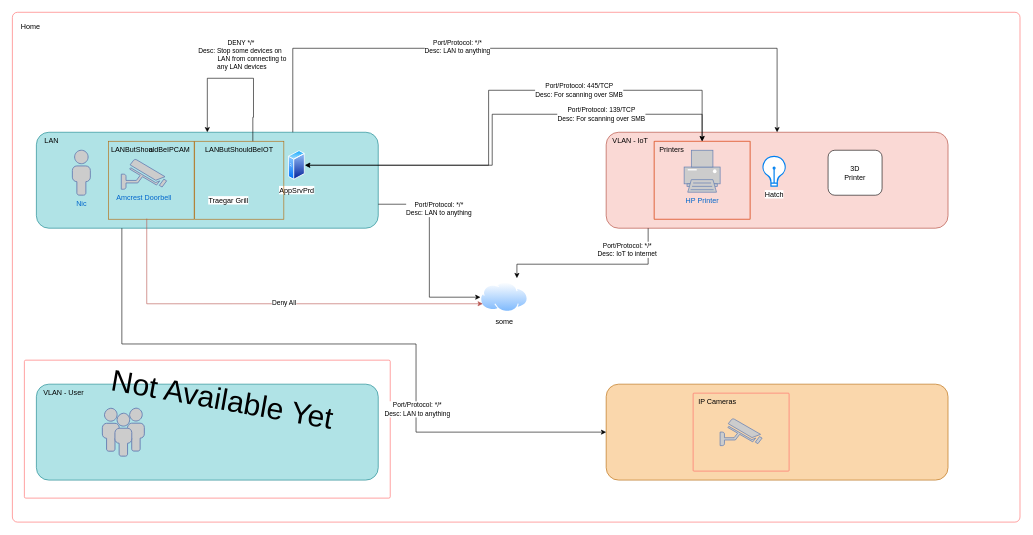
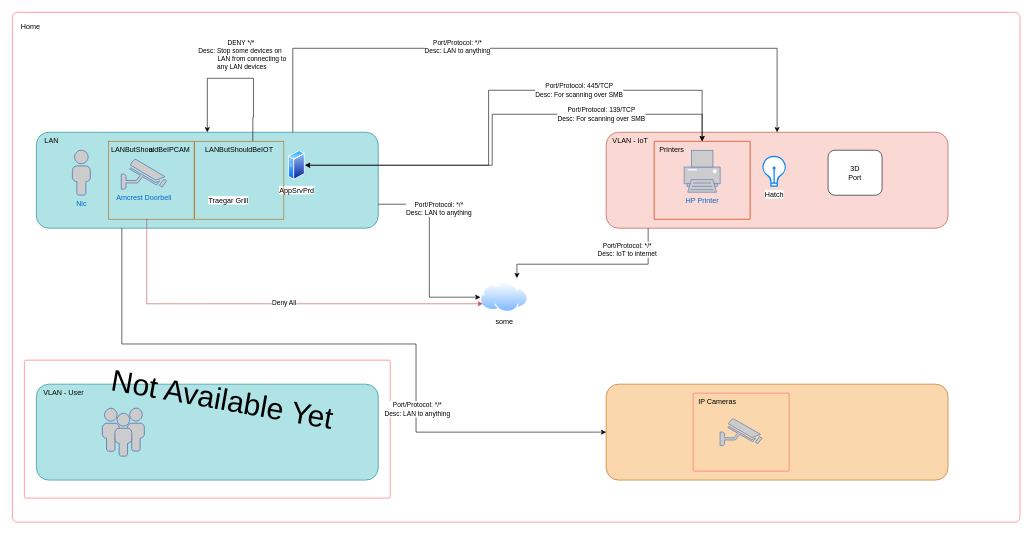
(855, 173) -> (855, 173)
